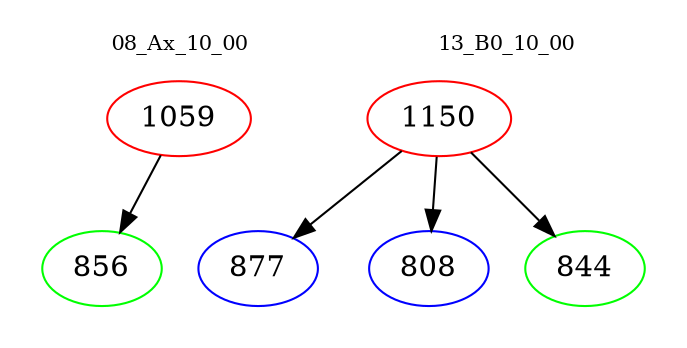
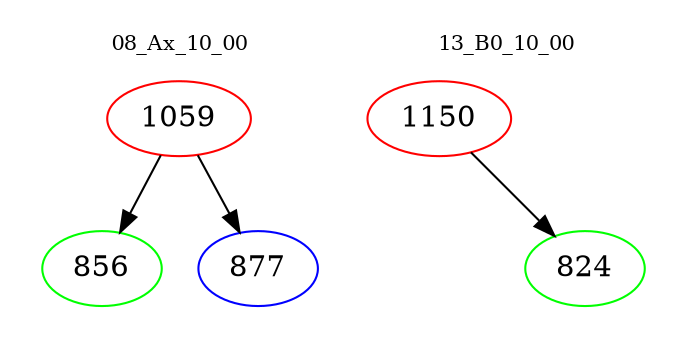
(365, 180) -> (214, 184)
(429, 269) -> none
(585, 269) -> (585, 269)
